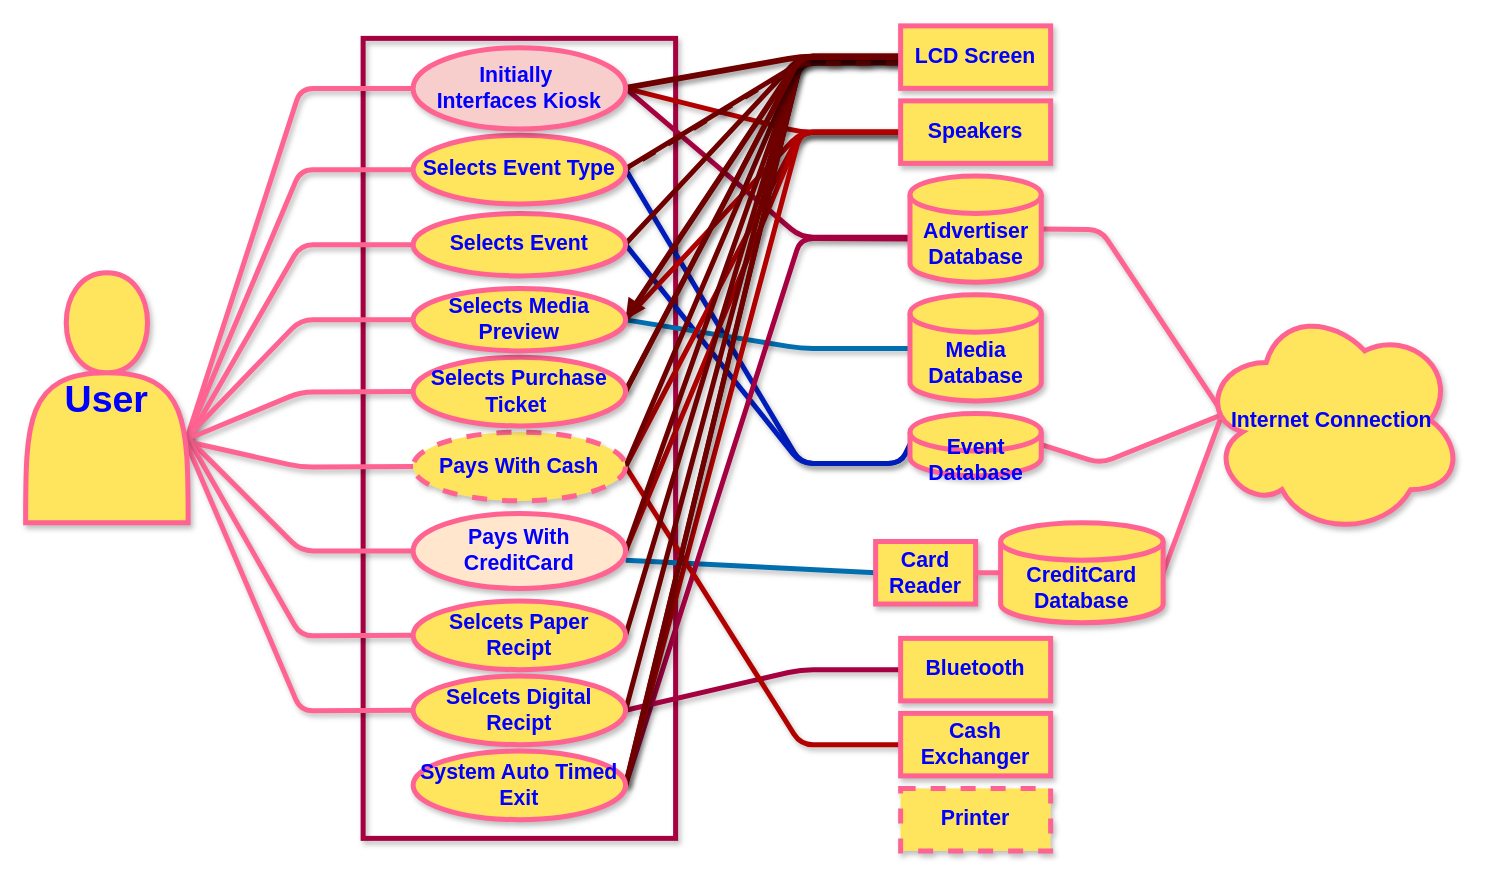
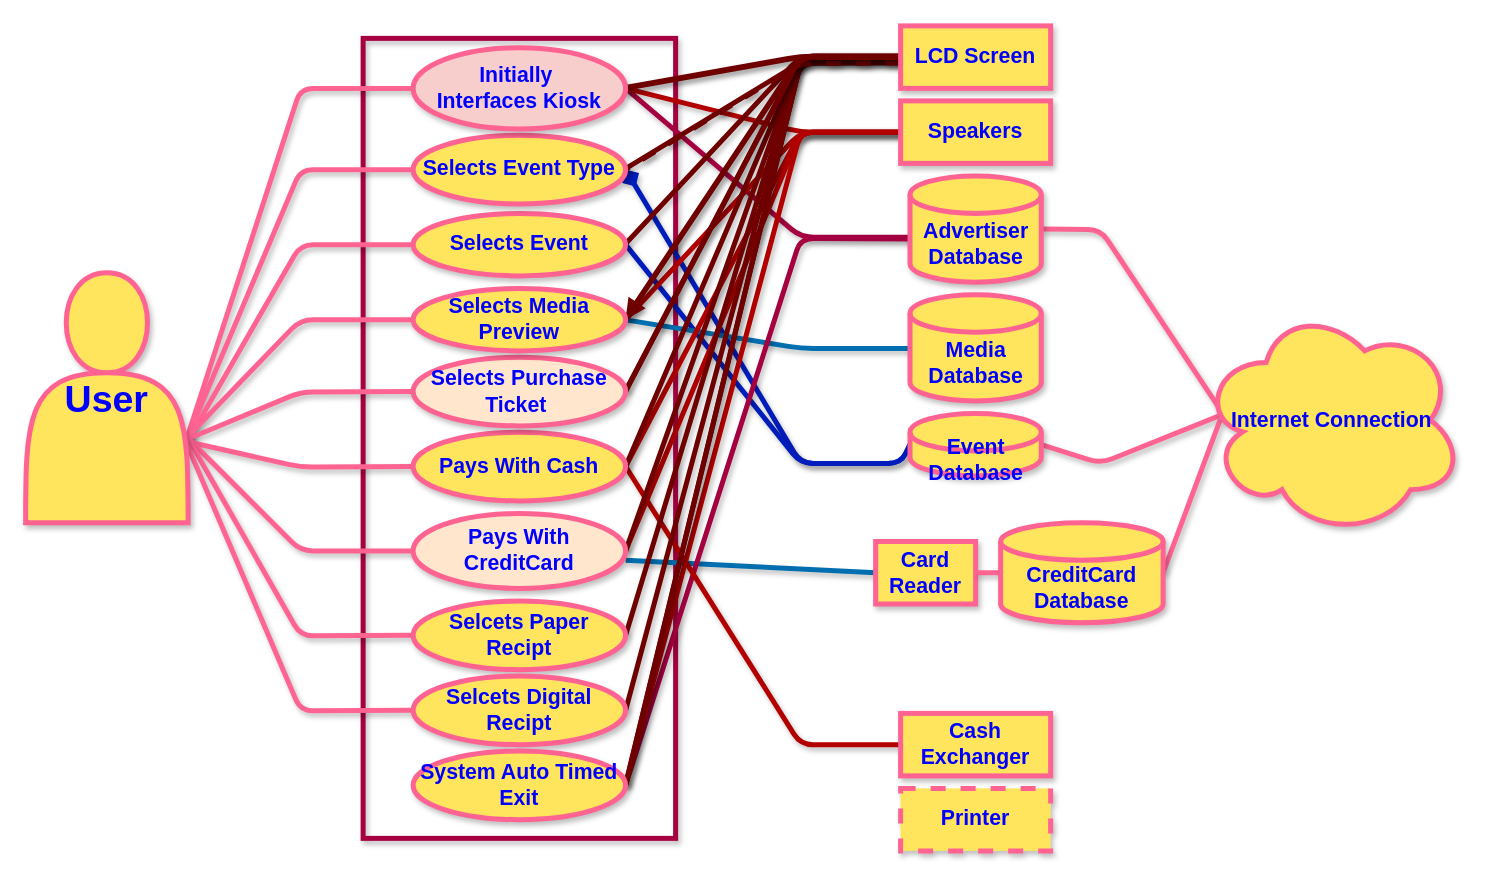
(631, 179) -> (634, 184)
(519, 391) -> (519, 391)
(519, 466) -> (519, 466)
(976, 669) -> none
(773, 676) -> none
